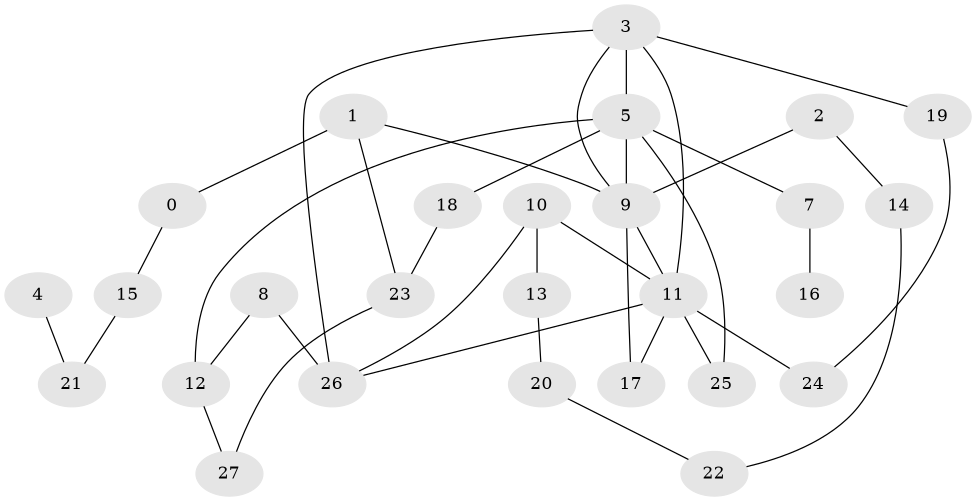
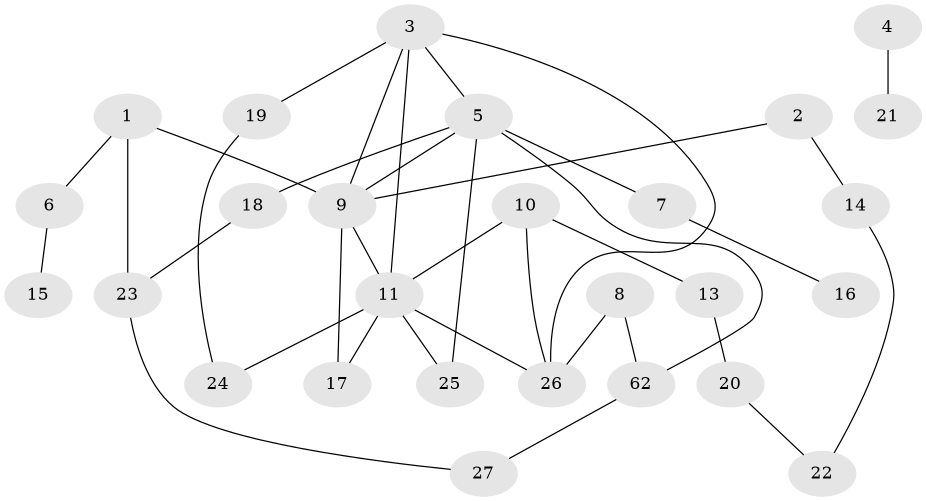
(172, 206) -> (50, 206)
(100, 340) -> none
(196, 384) -> (641, 384)
